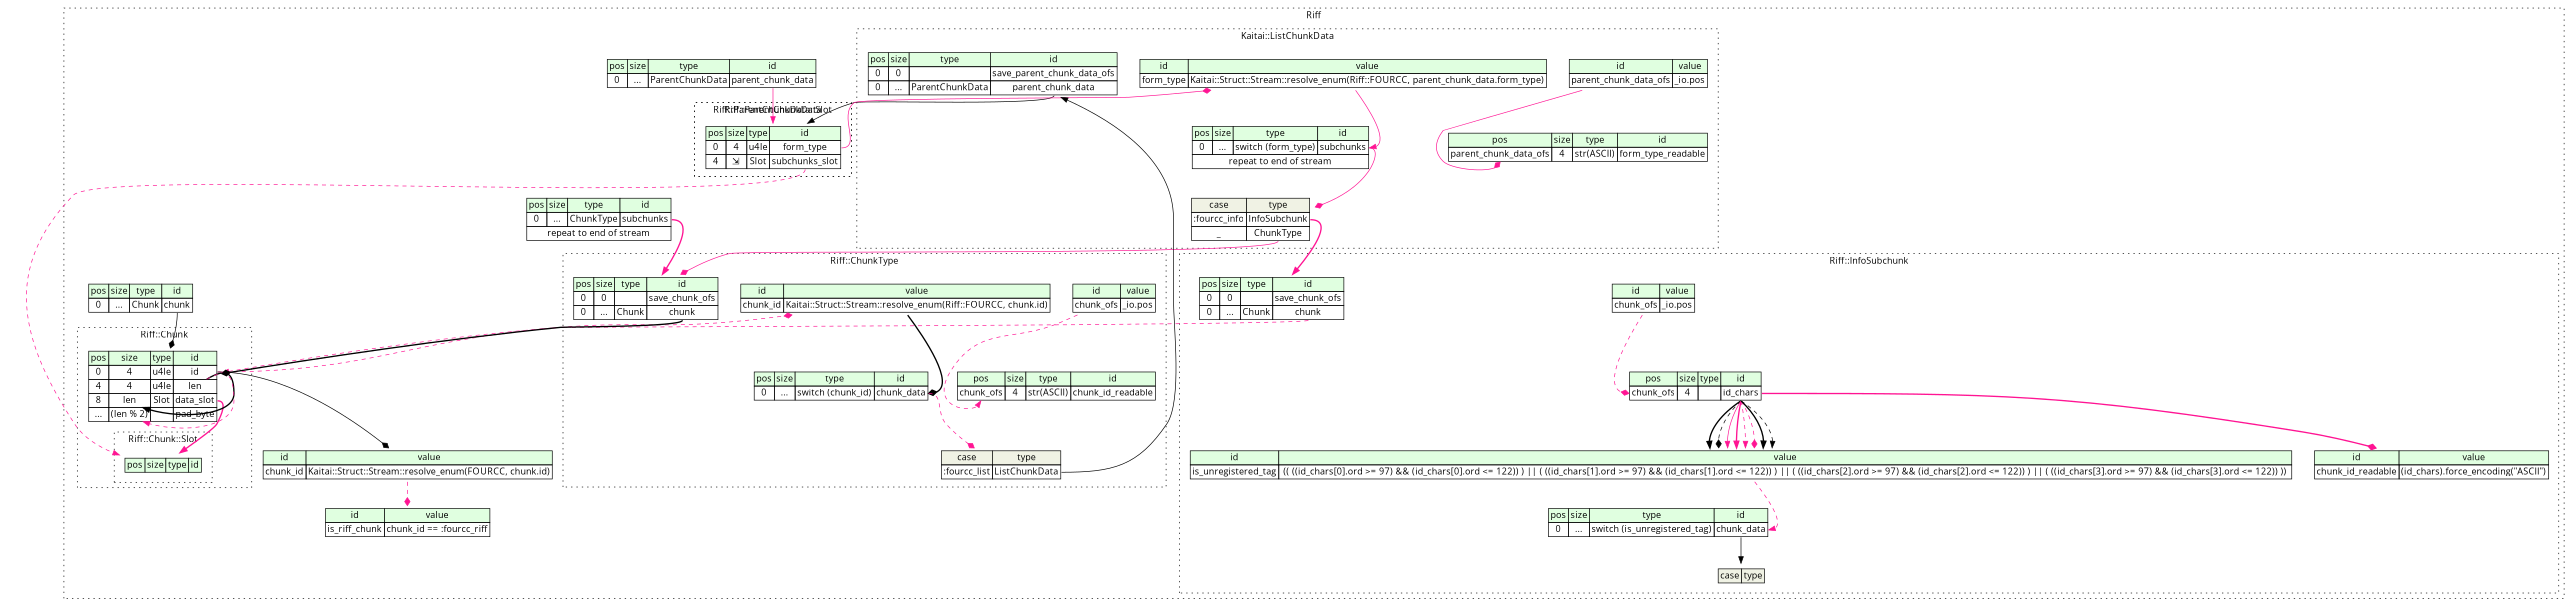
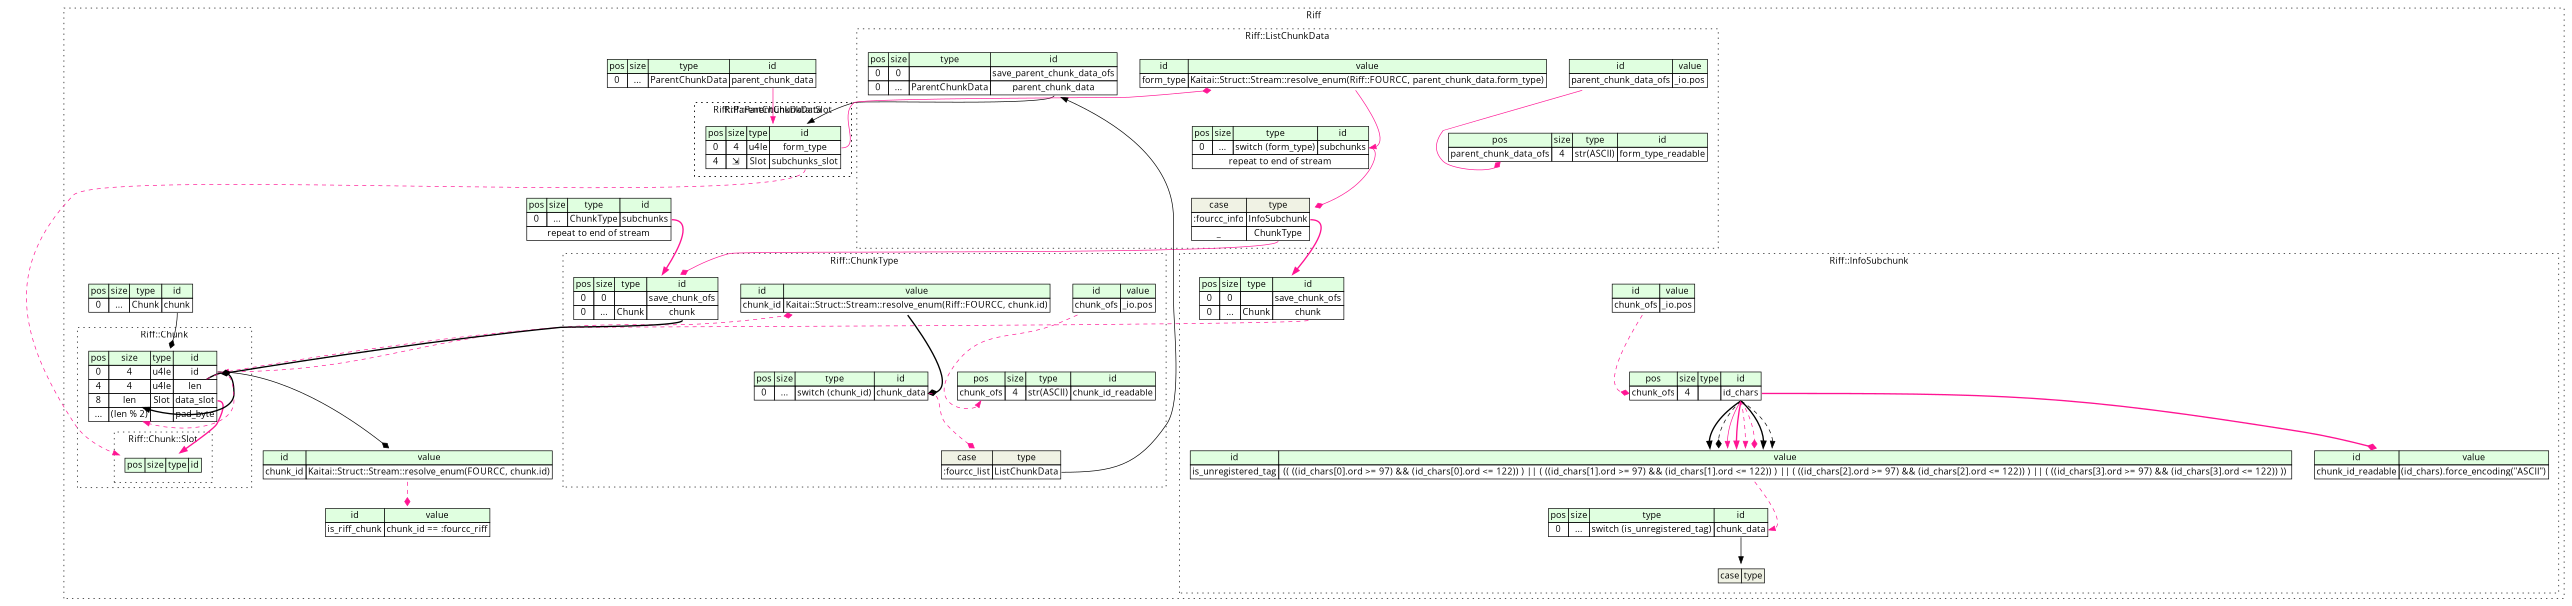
(1288, 37) -> (1288, 37)
